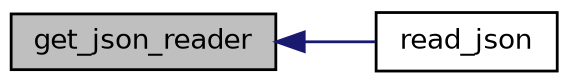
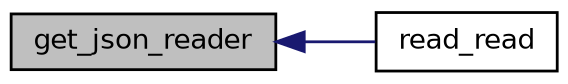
(467, 42) -> (467, 42)
